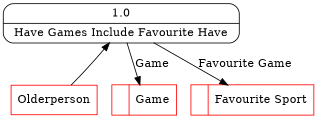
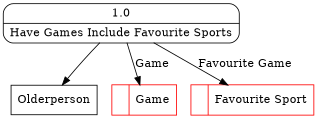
(121, 33) -> (121, 33)
(88, 67) -> (83, 60)
(54, 100) -> (54, 100)
